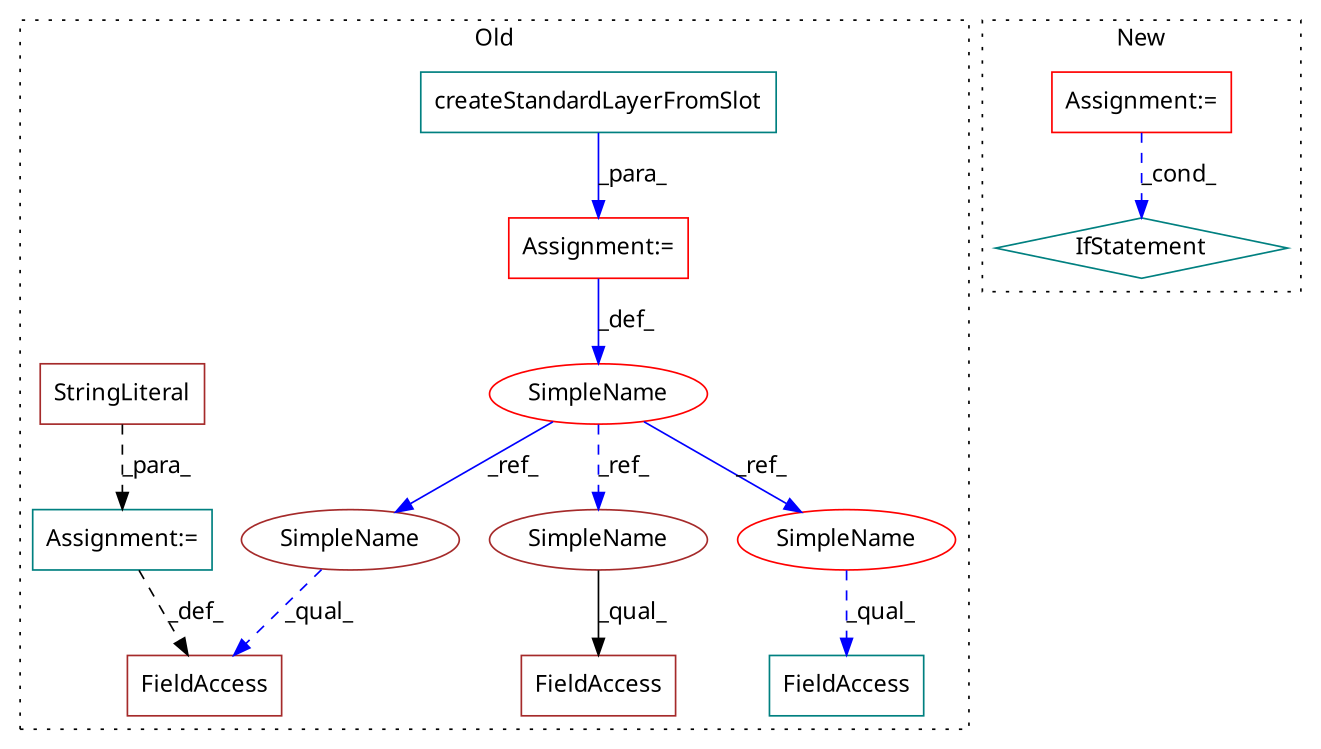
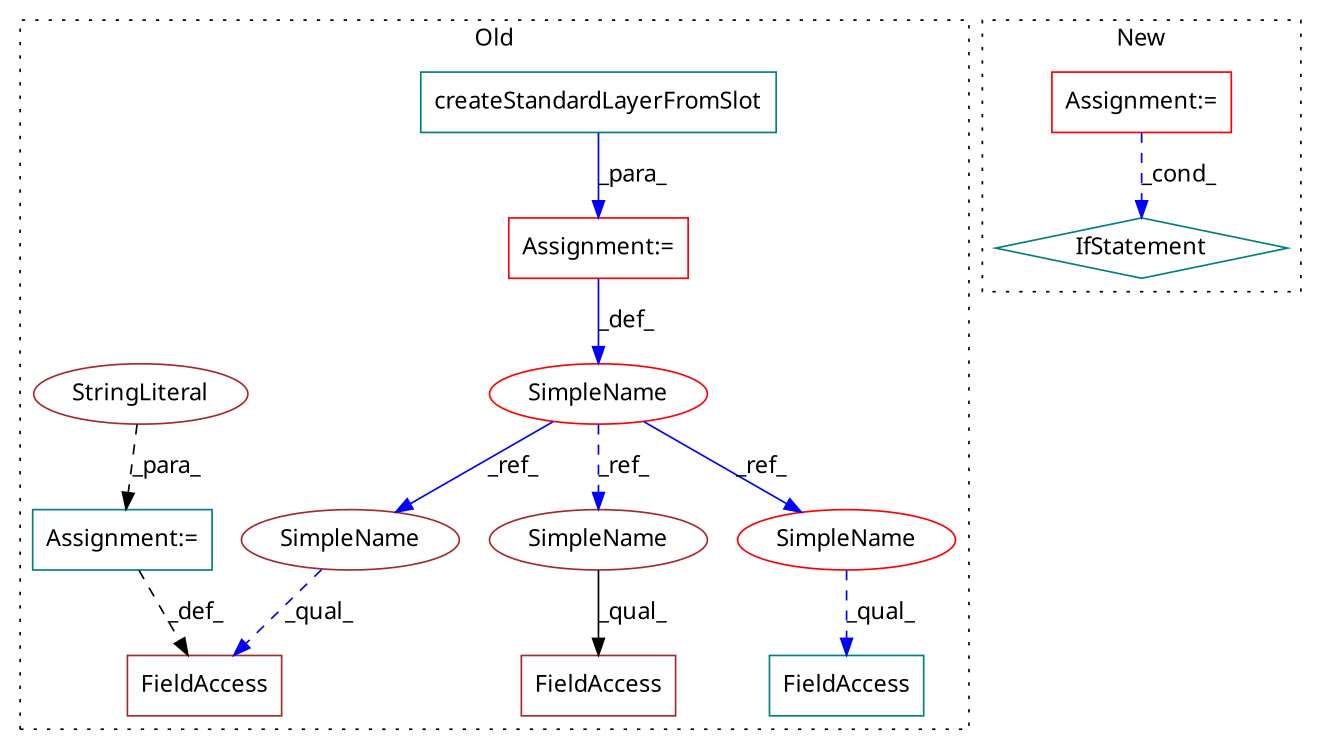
(122, 394) -> (141, 394)
